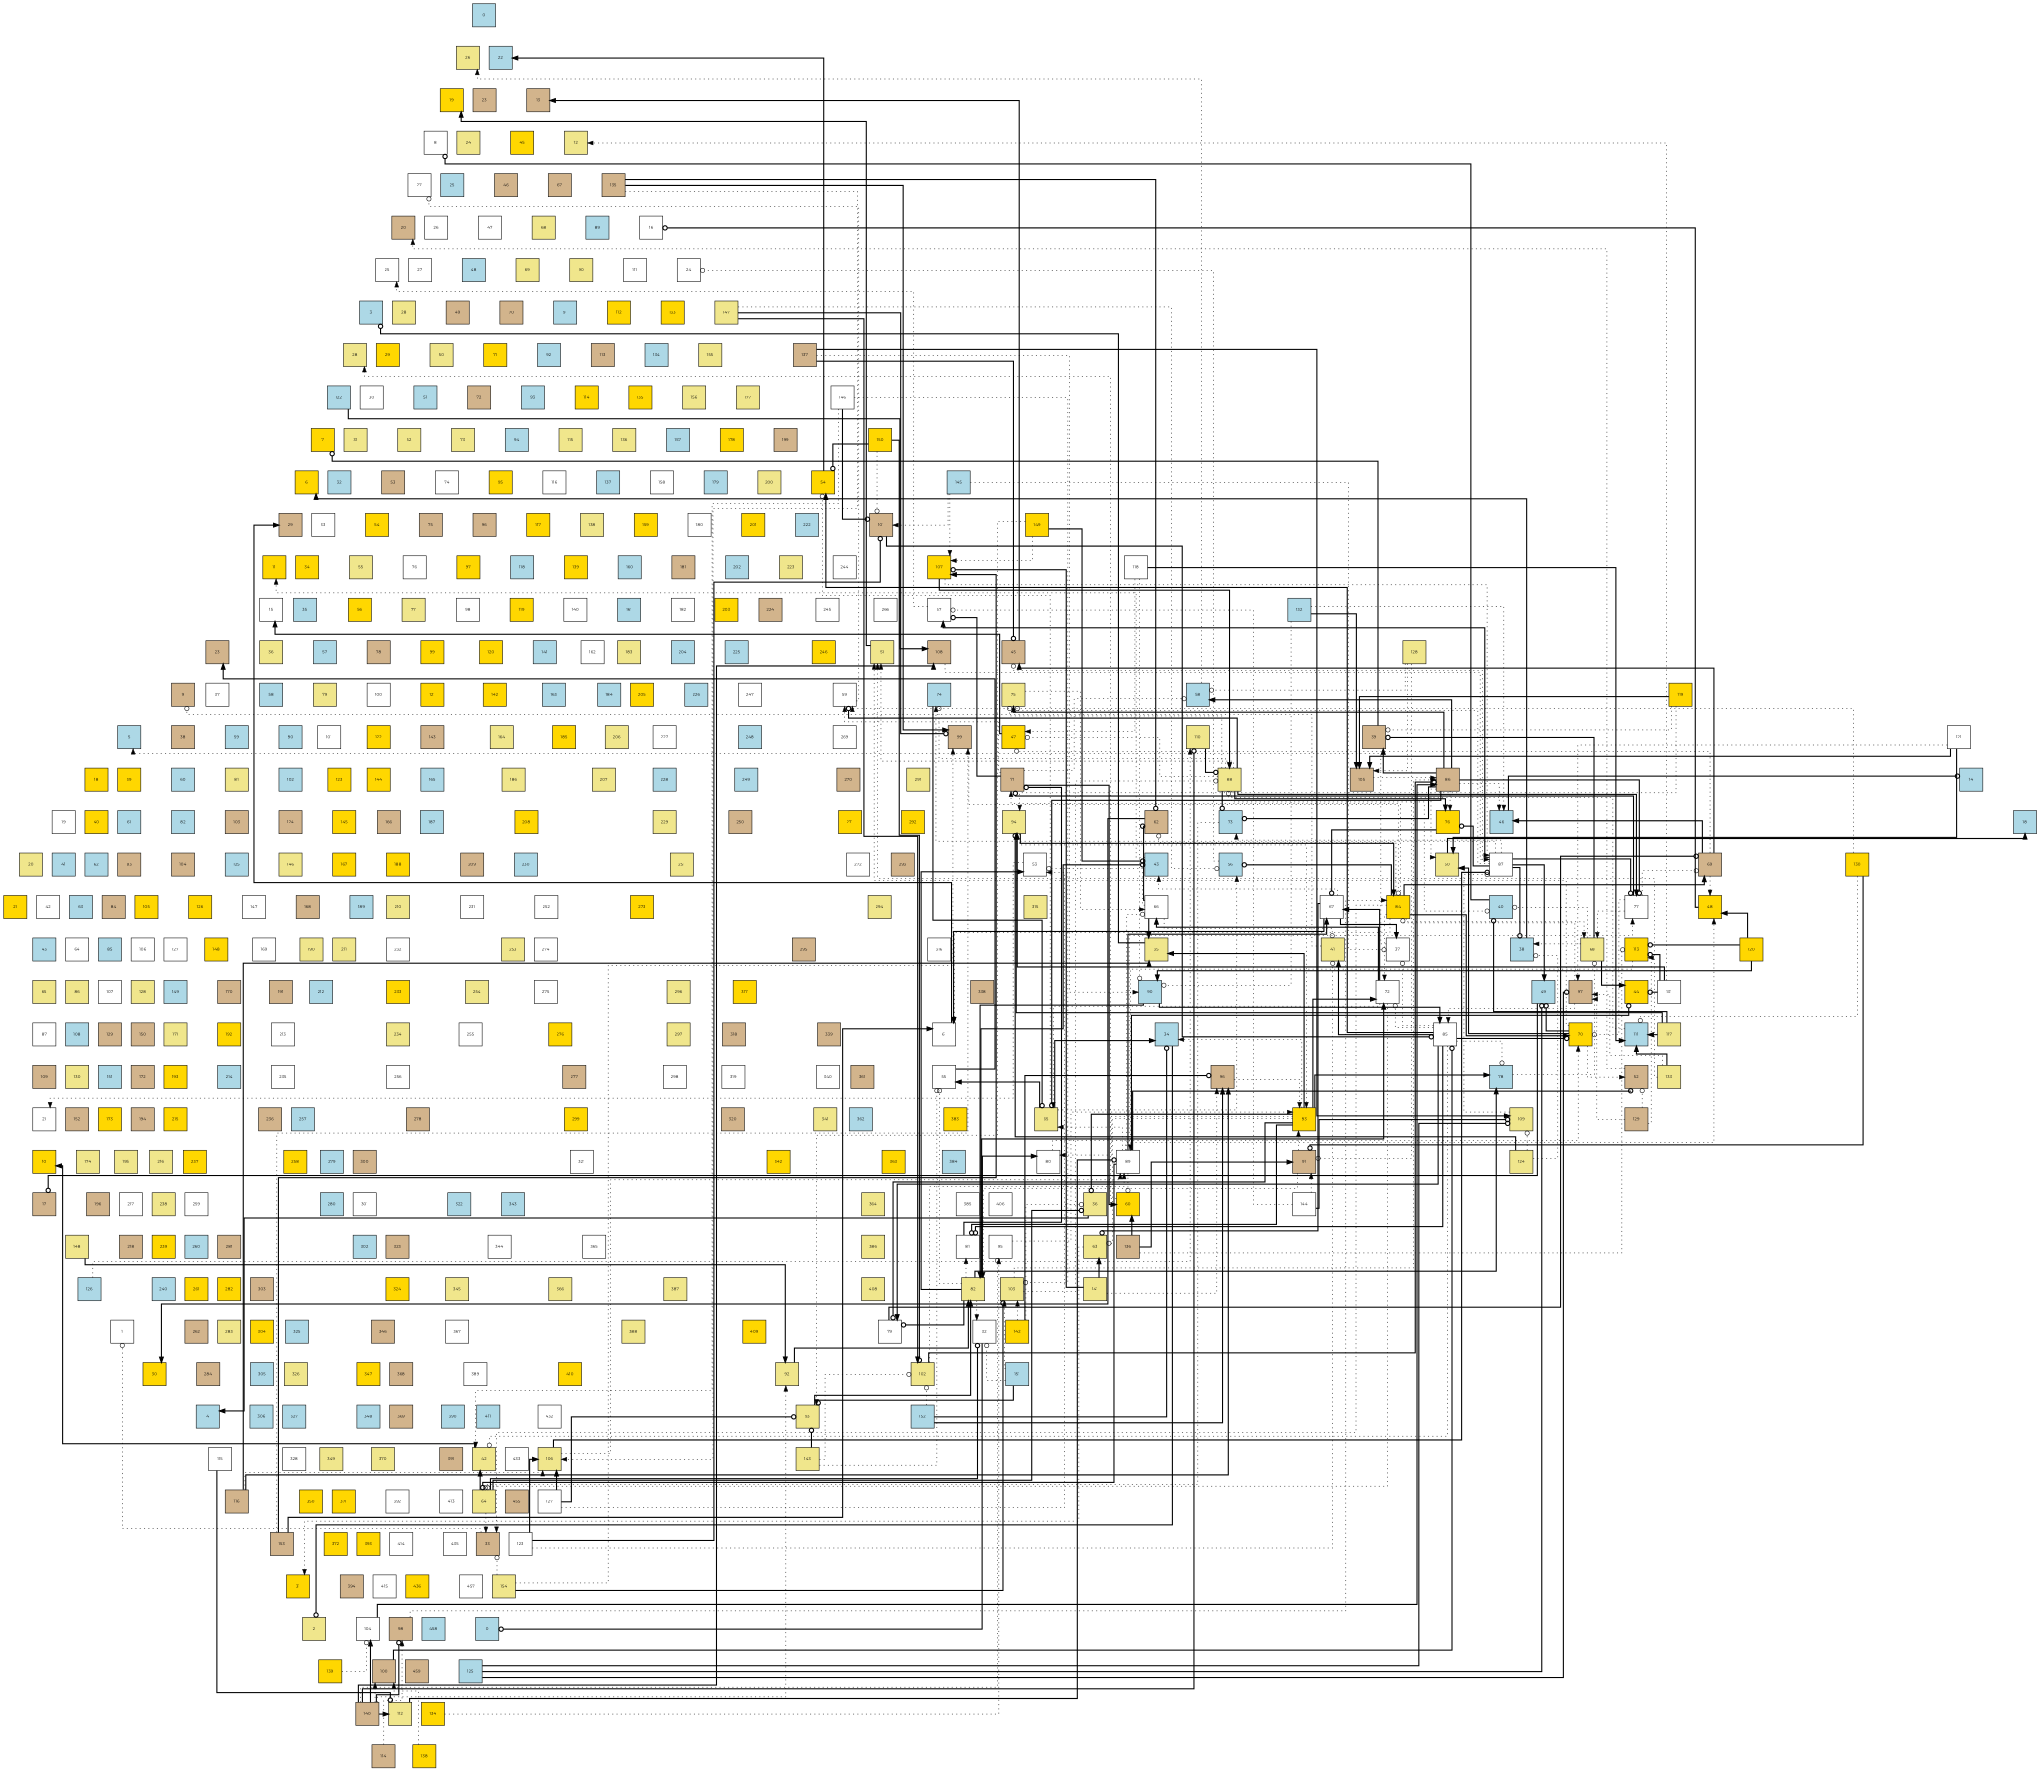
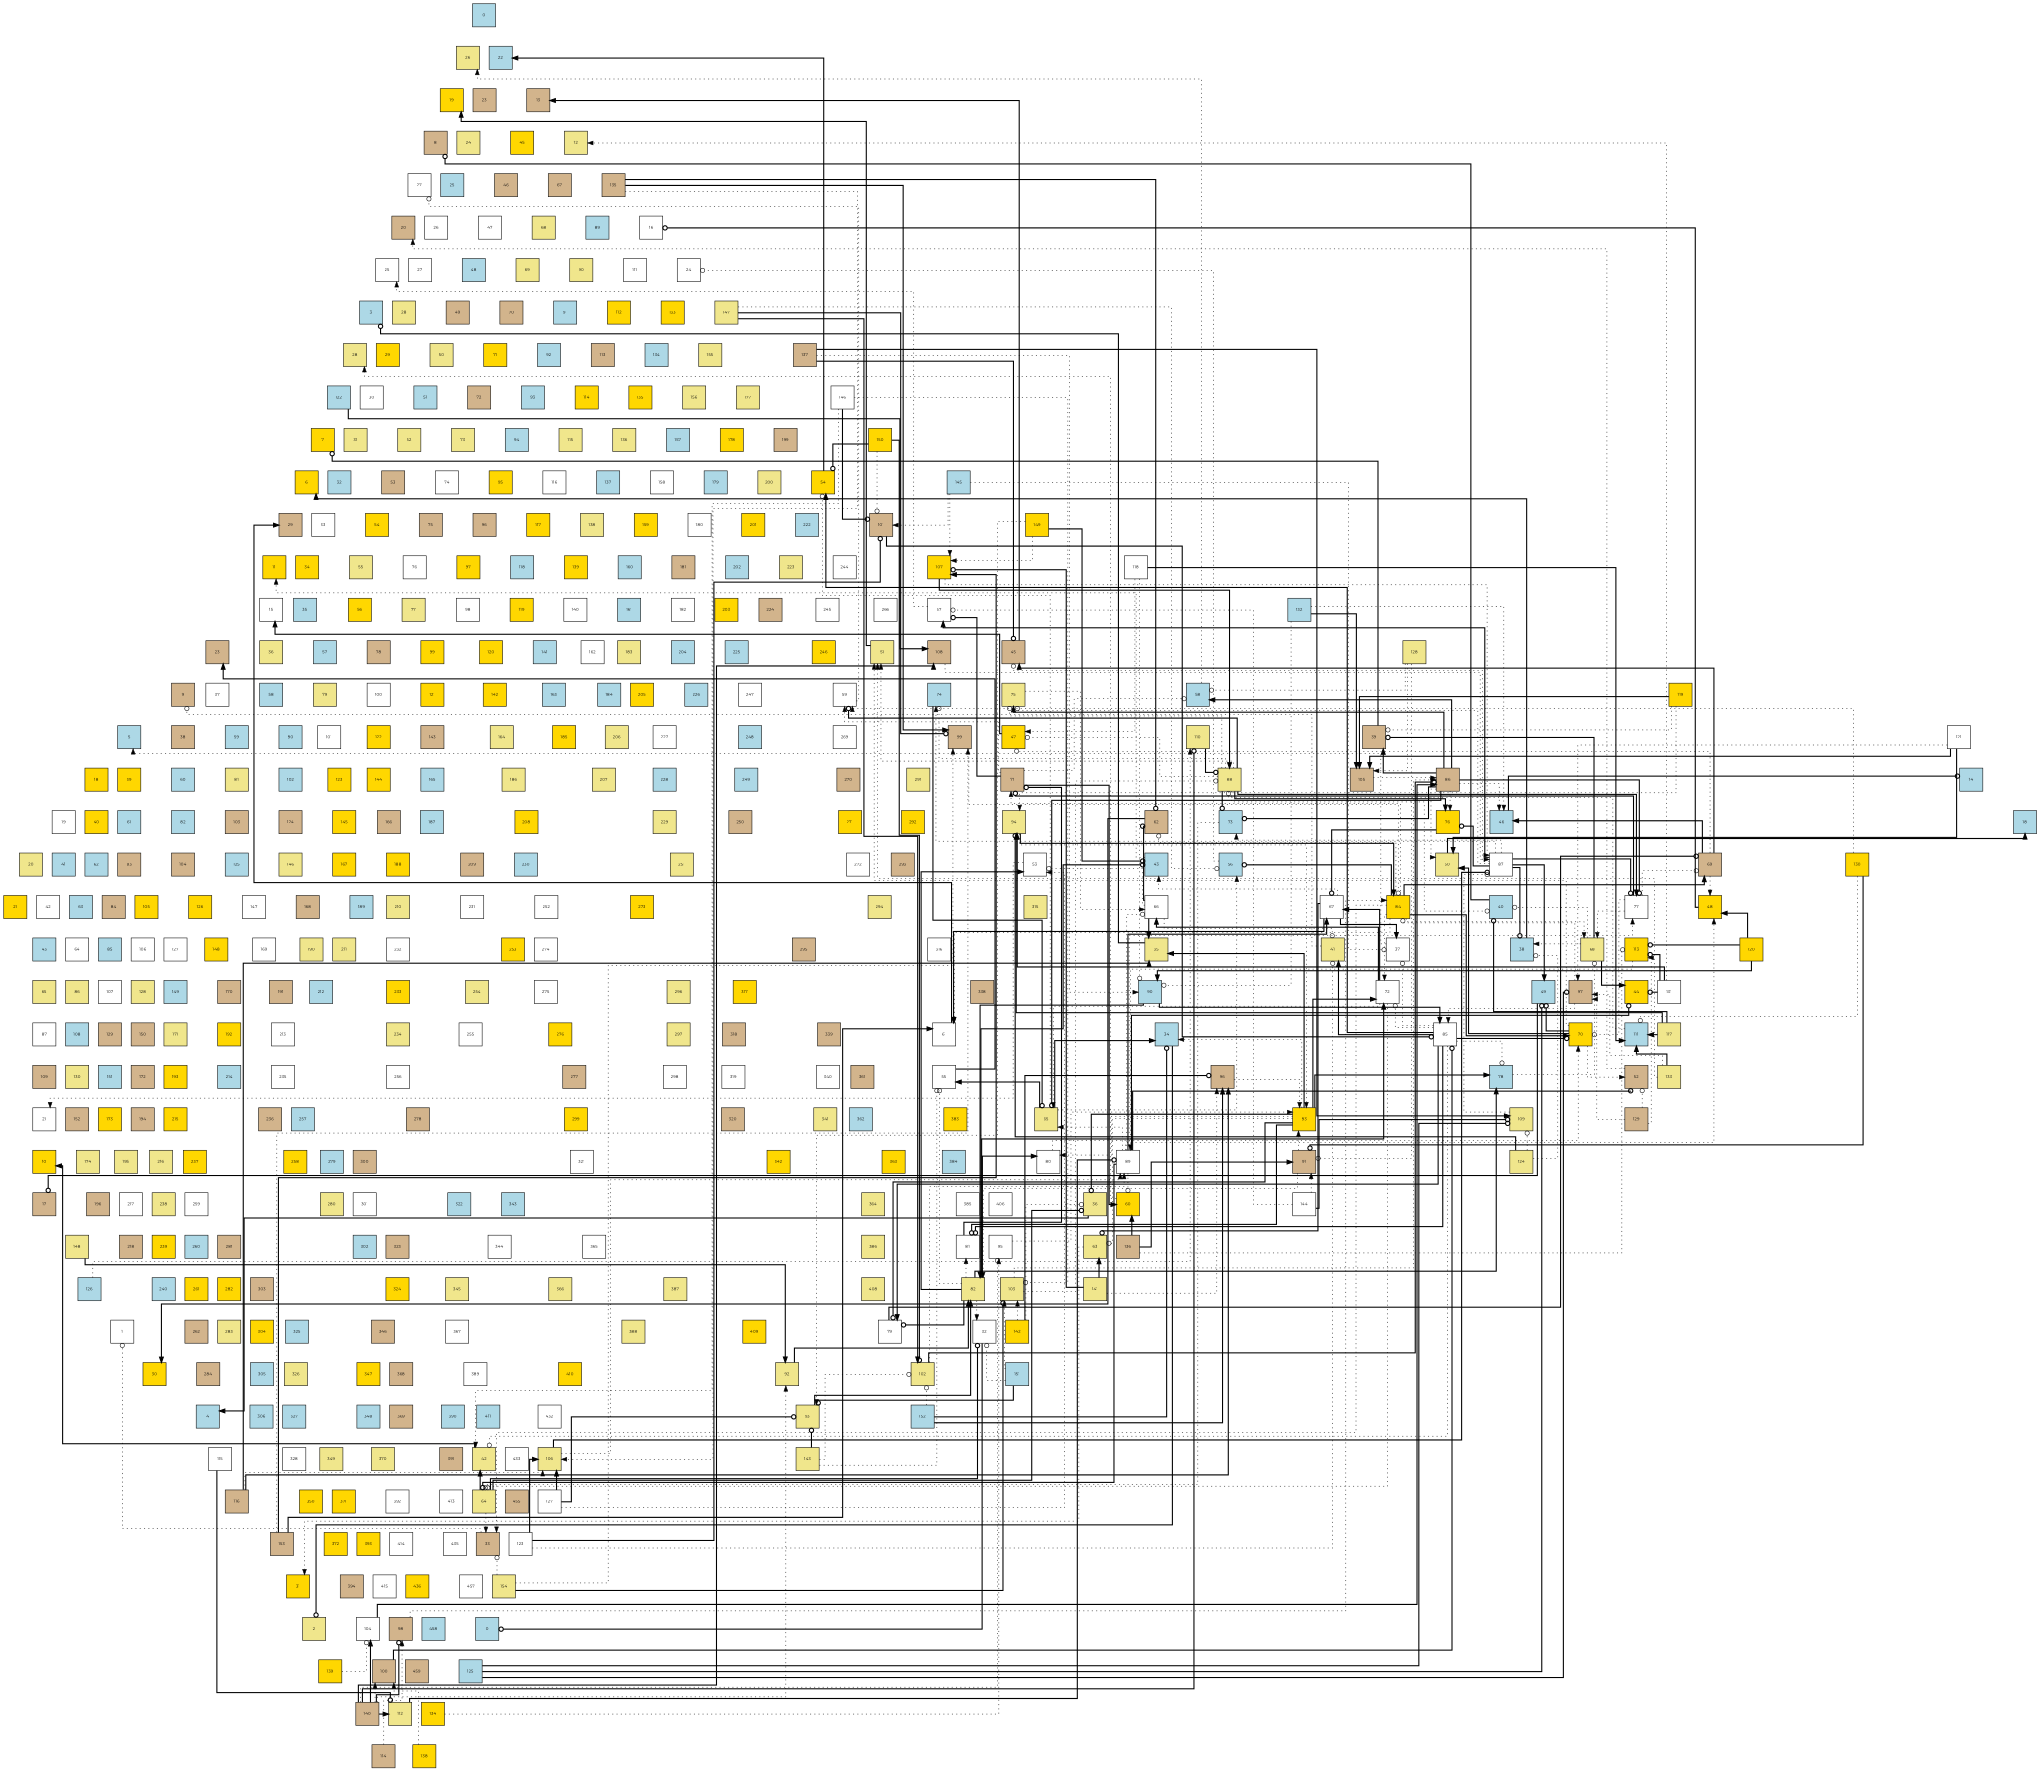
(436, 143) -> (436, 143)
(513, 949) -> (513, 949)
(332, 1204) -> (332, 1204)
